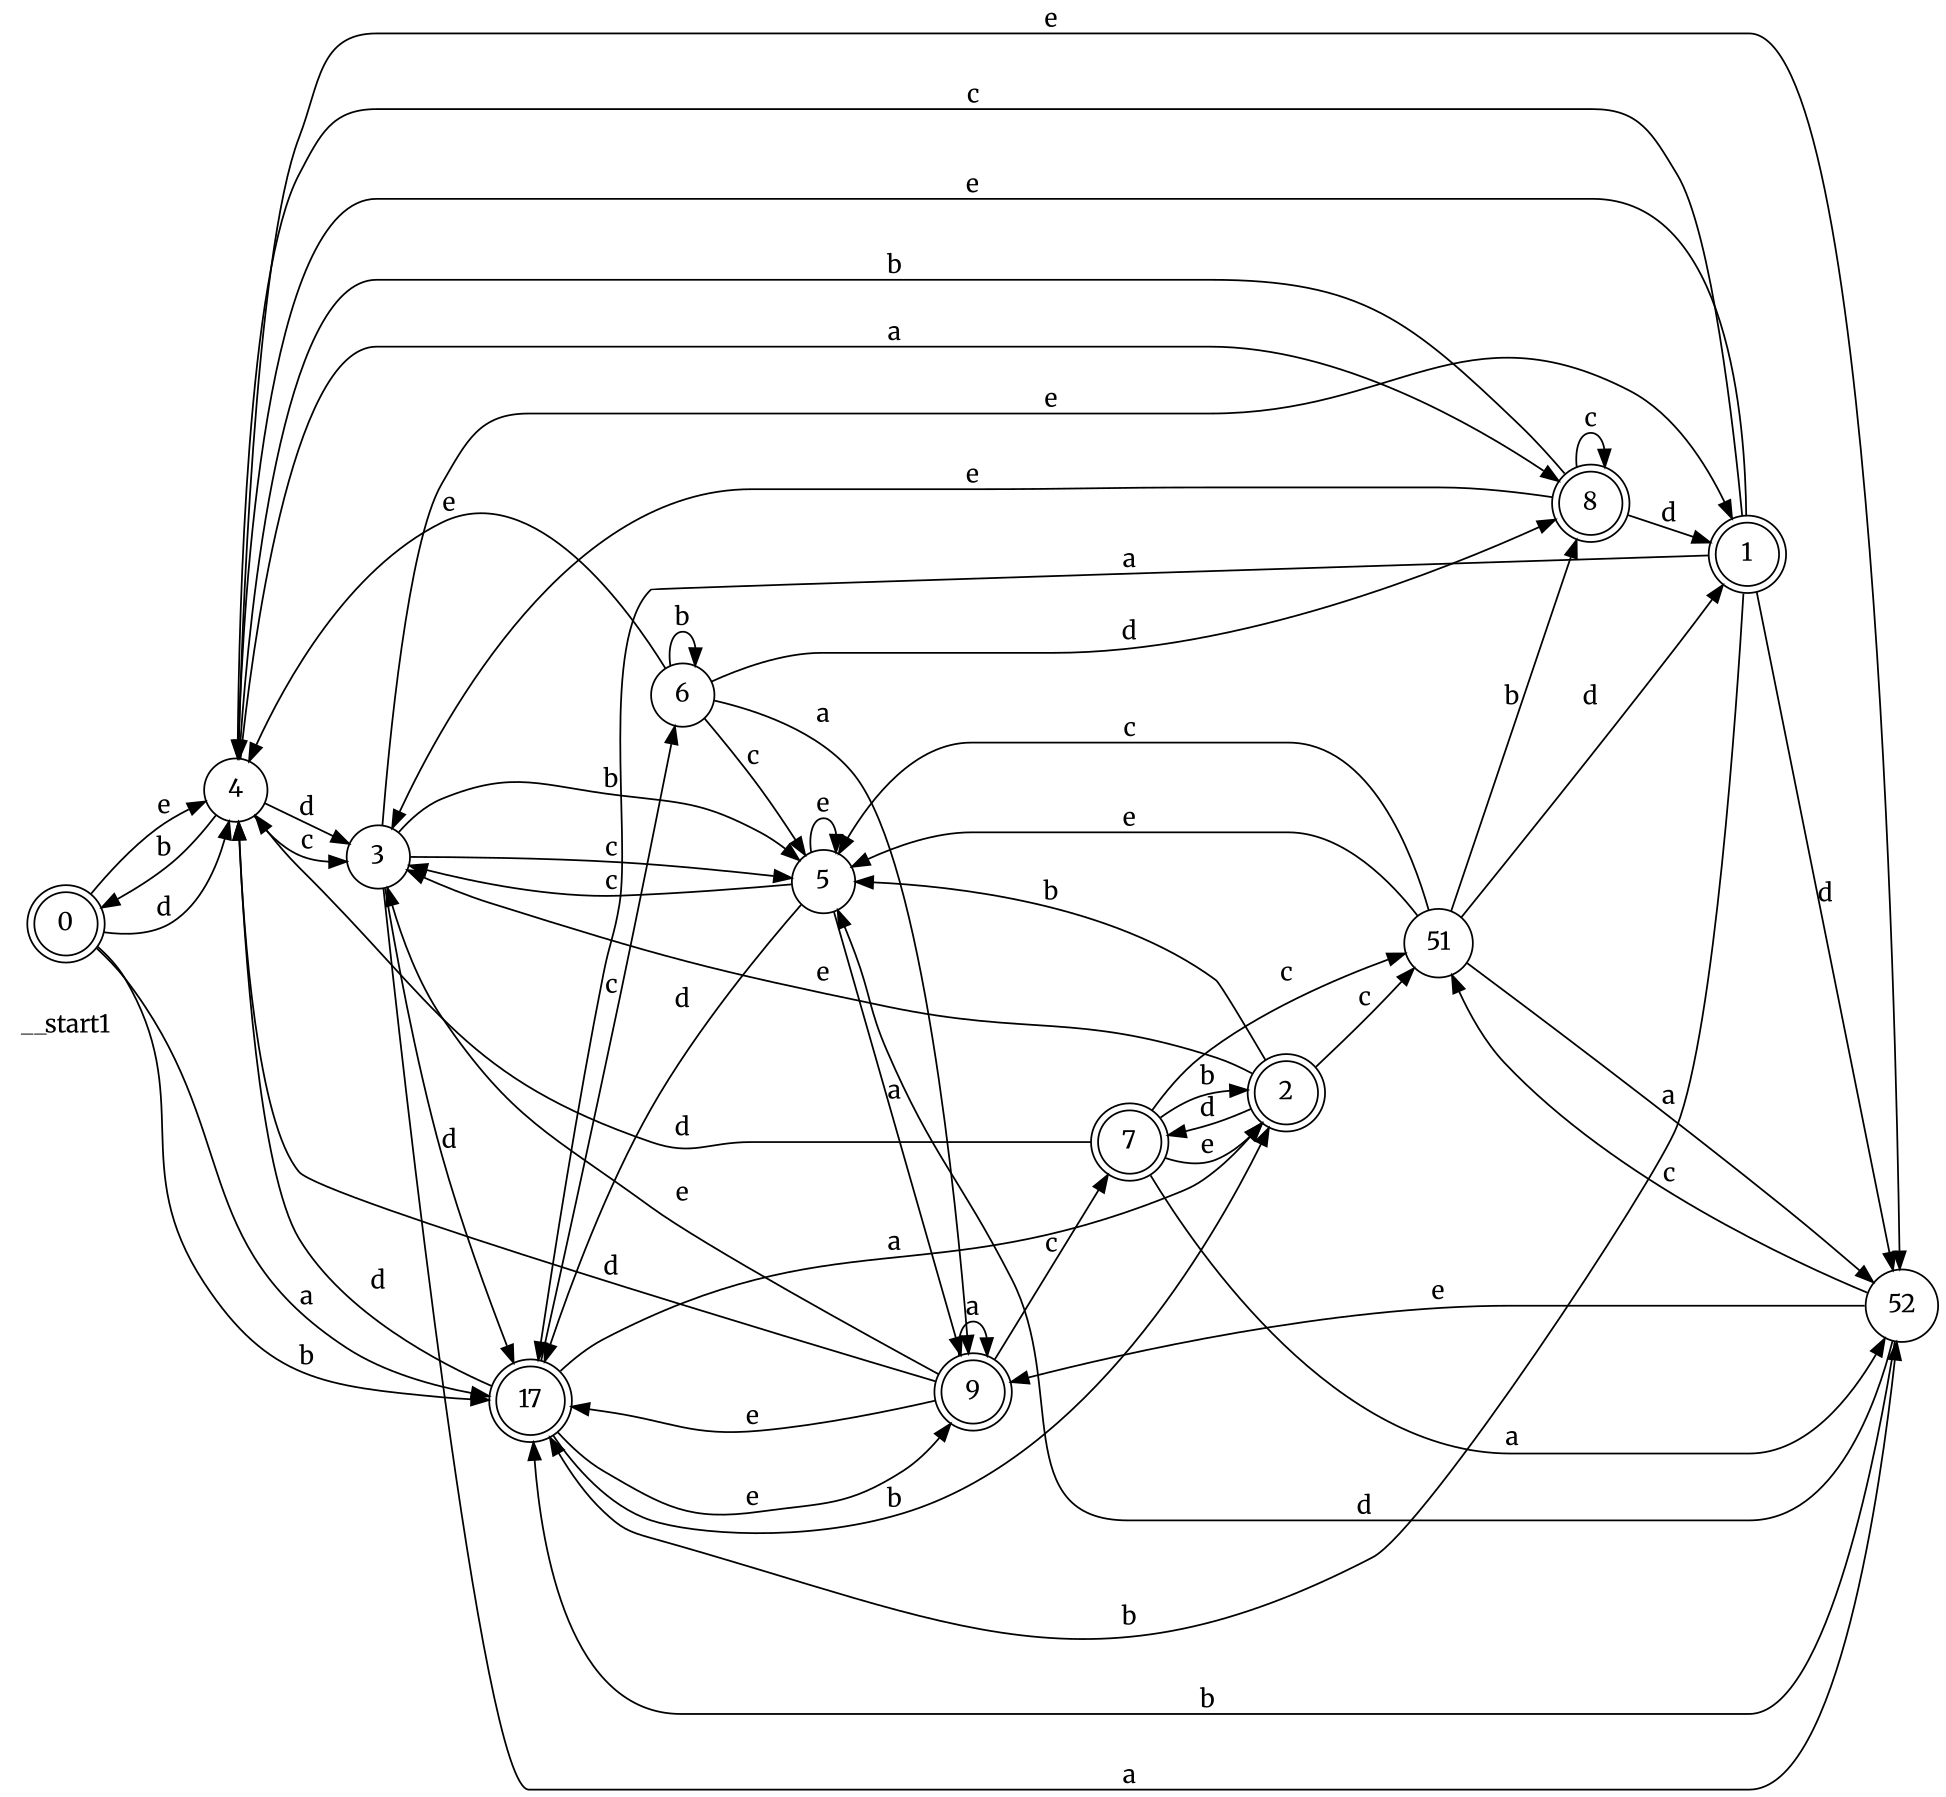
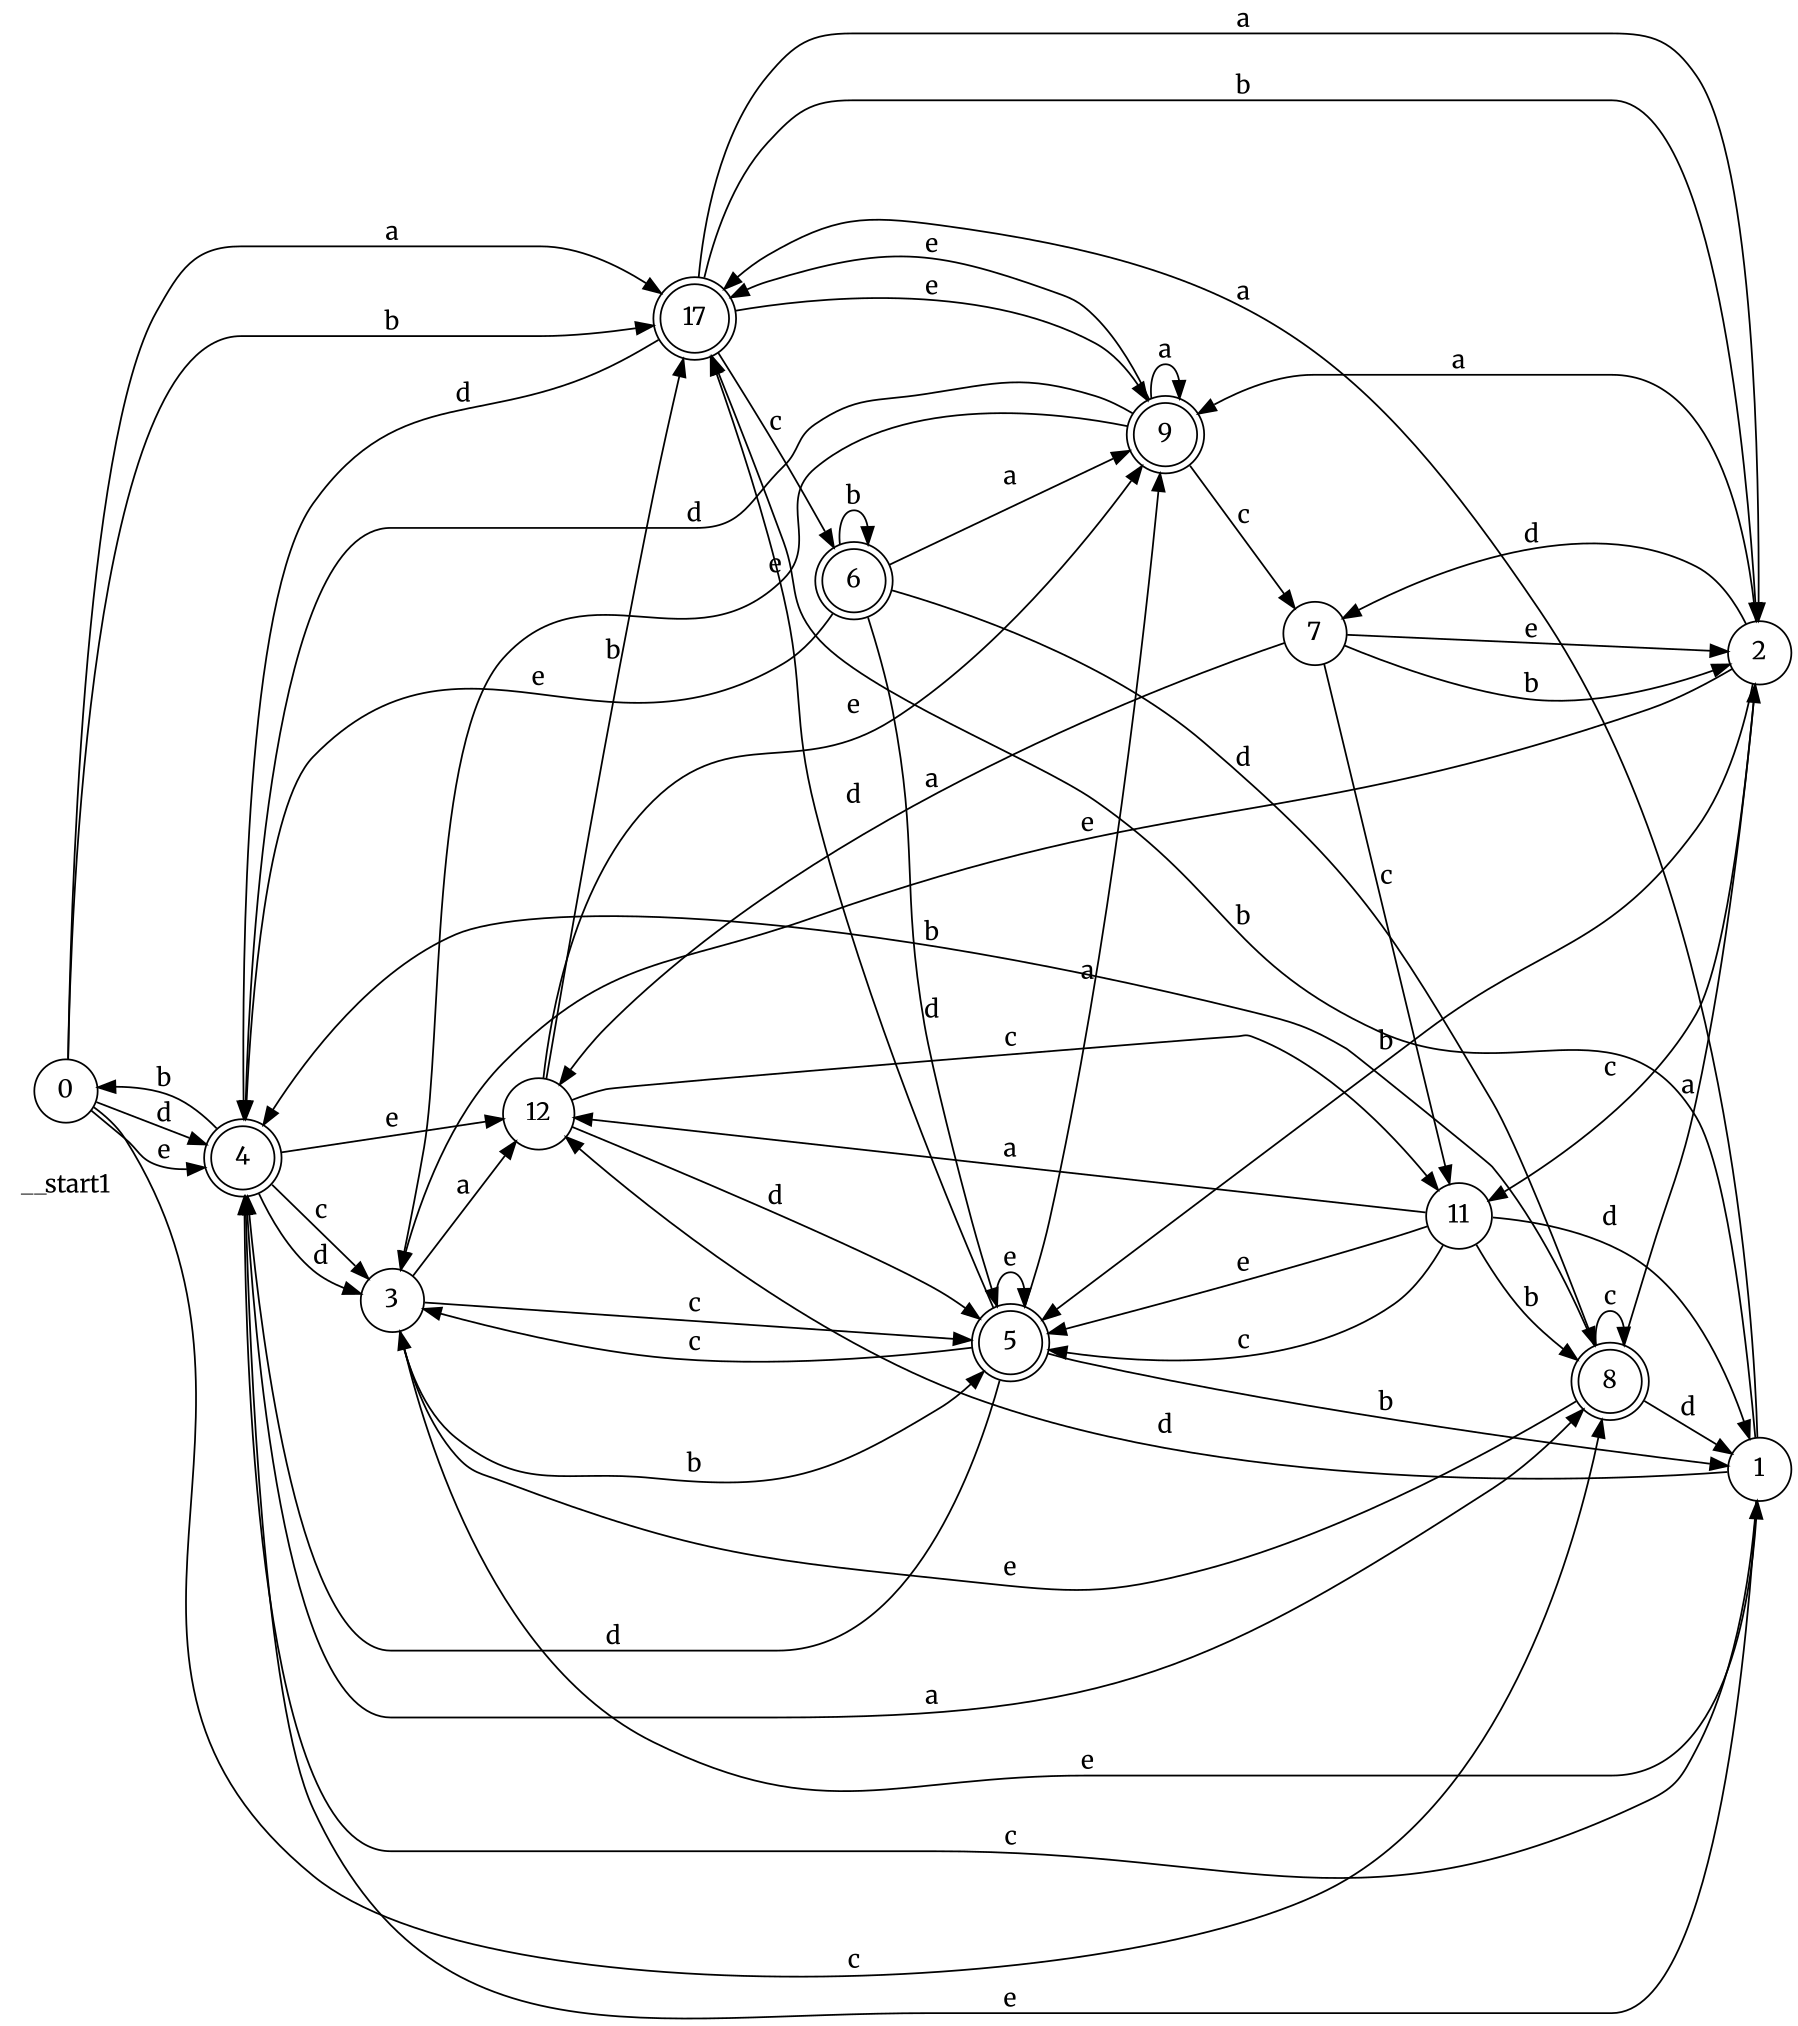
none -> (1565, 375)
(1747, 554) -> (1760, 1469)
(683, 695) -> (854, 581)
(753, 758) -> (932, 1011)
(236, 790) -> (243, 1158)
(824, 882) -> (1011, 1343)
(66, 924) -> (66, 1091)
(1439, 943) -> (1459, 1216)
none -> (1713, 1012)
(1286, 1093) -> (1760, 653)
(433, 1121) -> none
(622, 1131) -> (563, 1651)
(1130, 1142) -> (1315, 633)
(1902, 1306) -> (539, 1114)
none -> (1377, 1417)
none -> (672, 1972)
